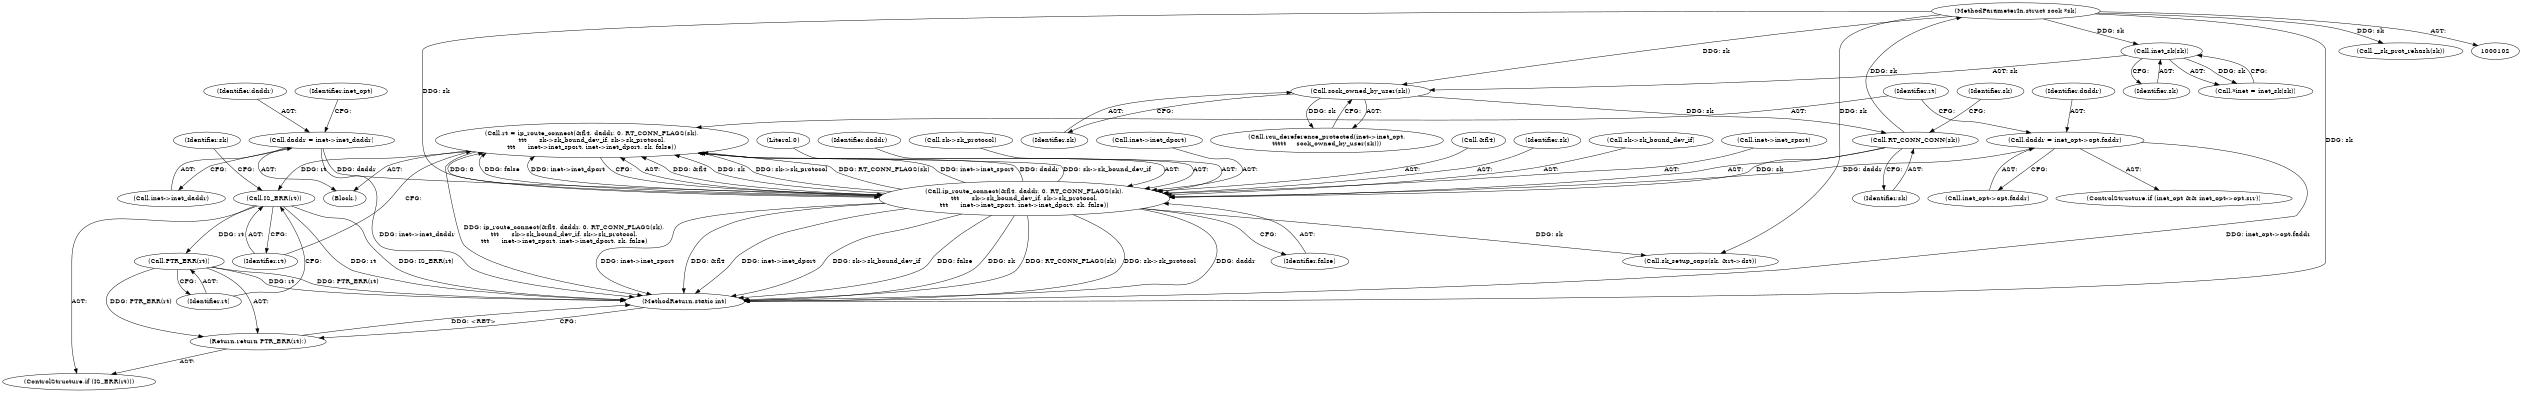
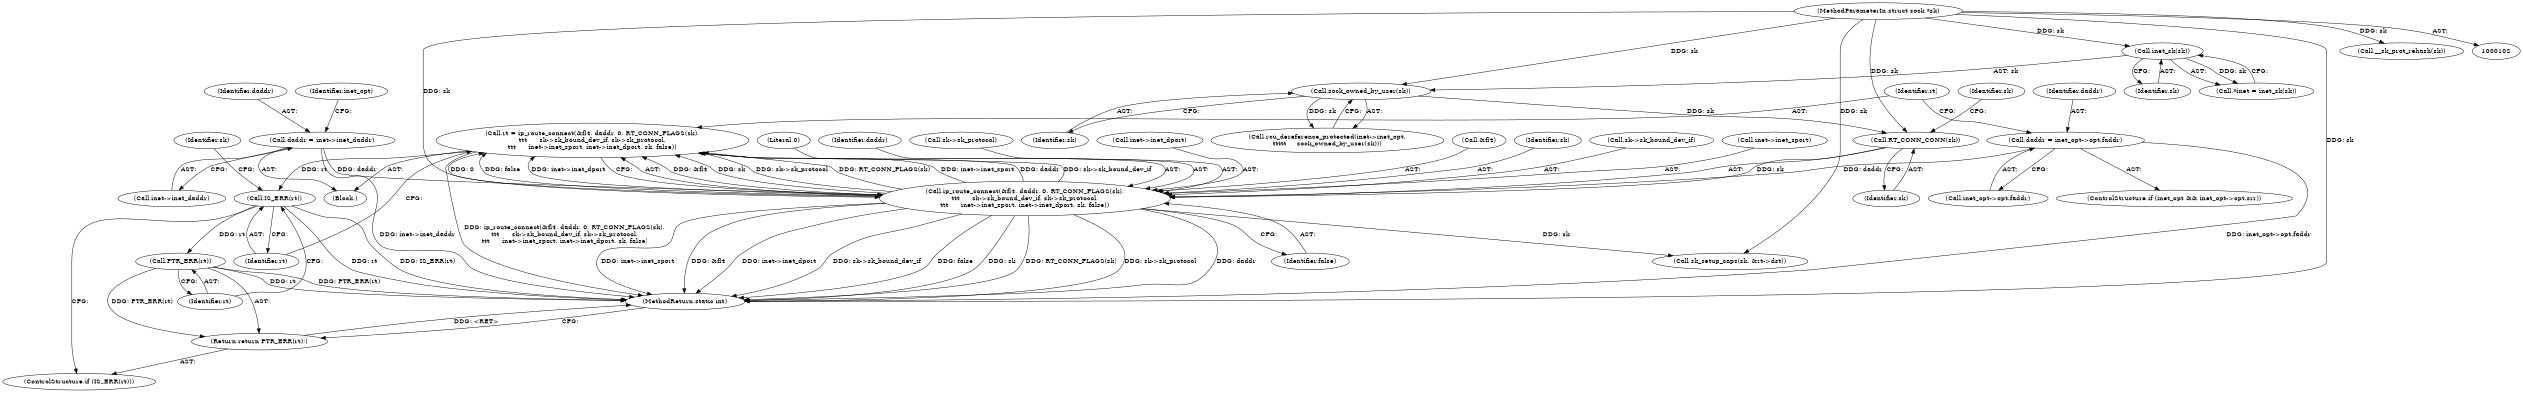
(1877, 59) -> (1872, 82)
(81, 302) -> (81, 302)
